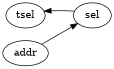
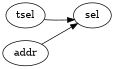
(63, 11) -> (56, 20)
